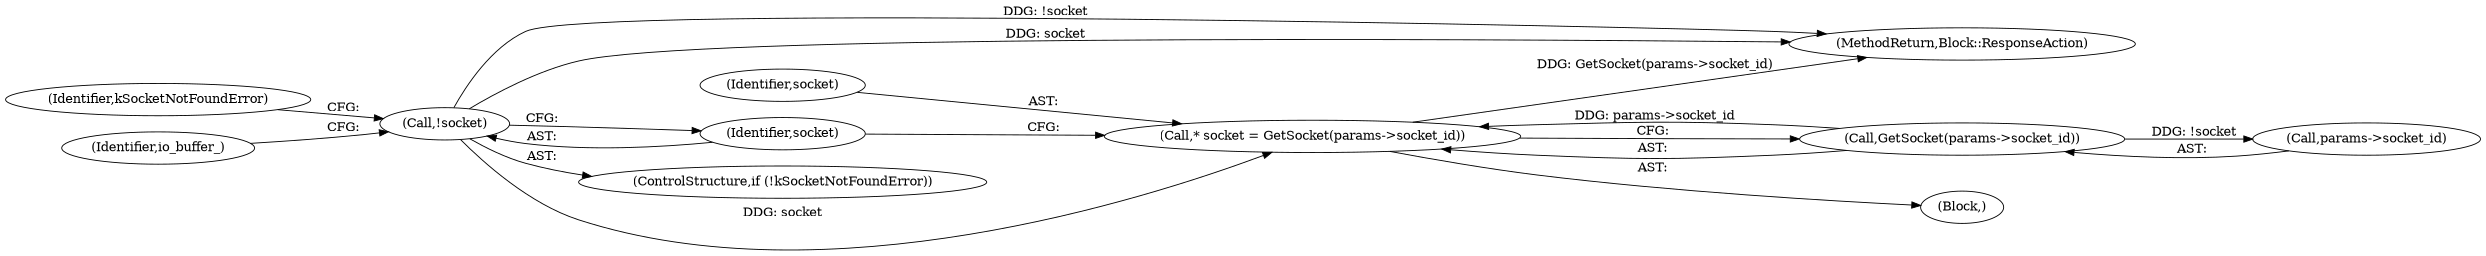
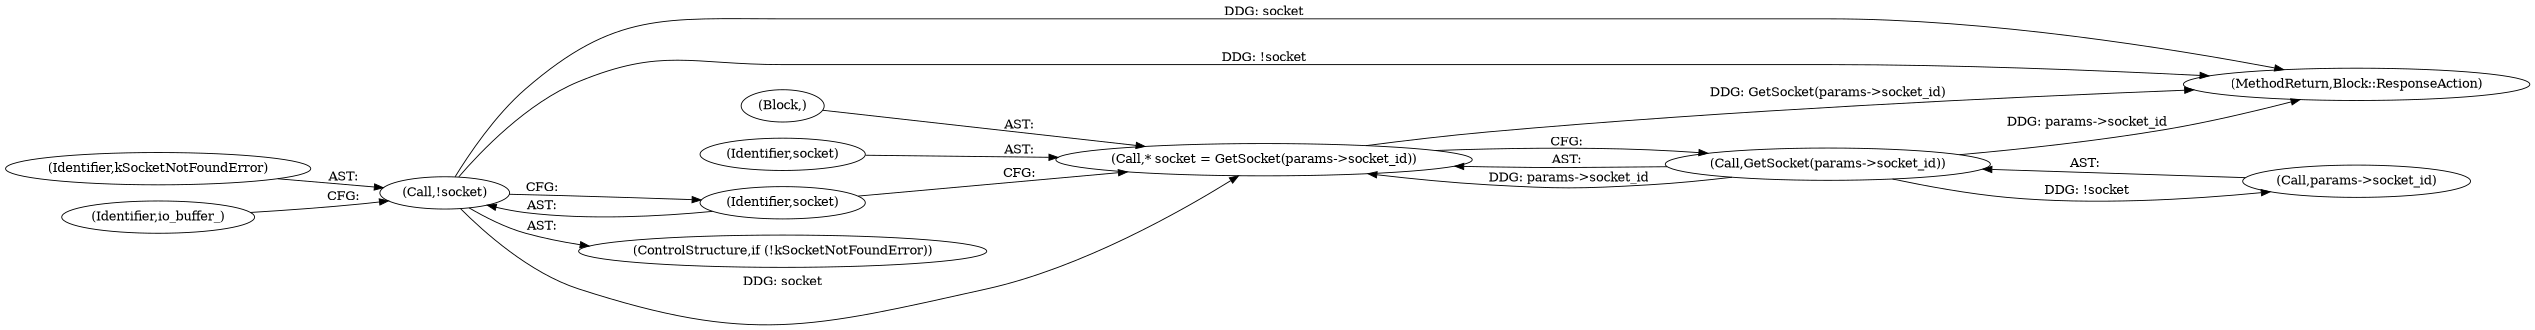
(345, 108) -> (345, 177)
none -> (2127, 136)
(1650, 187) -> (979, 128)
